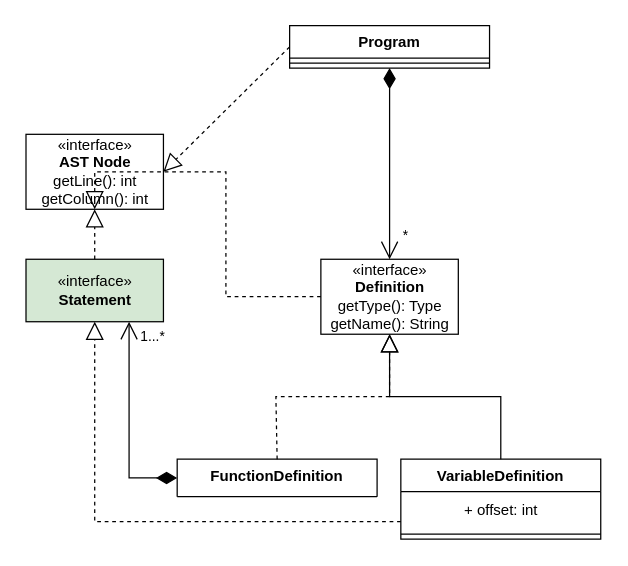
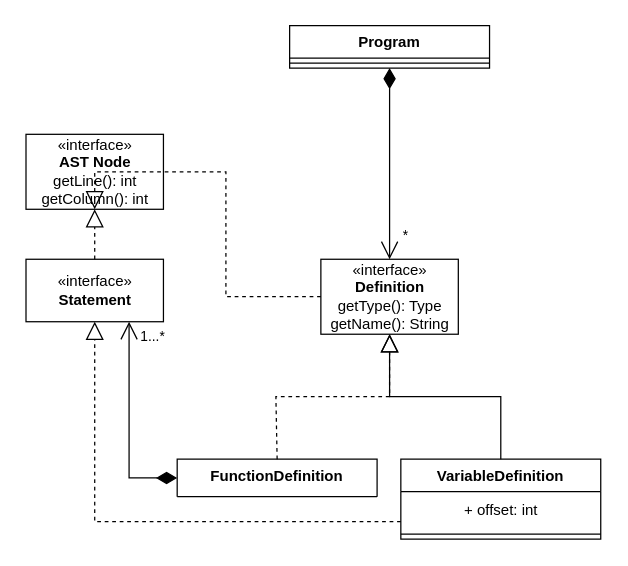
(233, 103) -> none
(94, 291) -> (94, 291)
